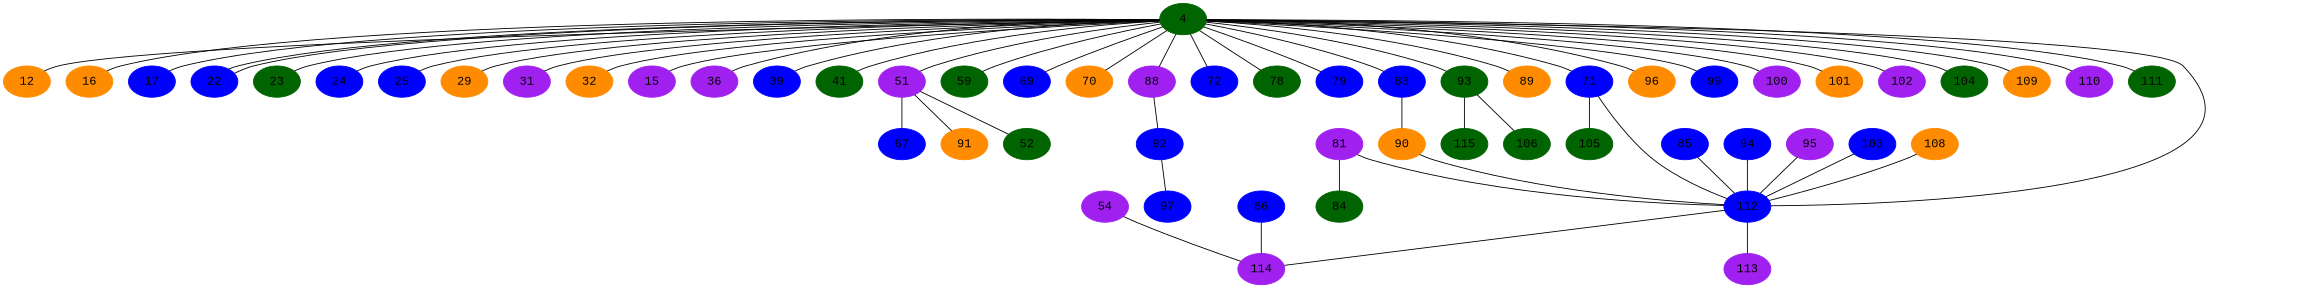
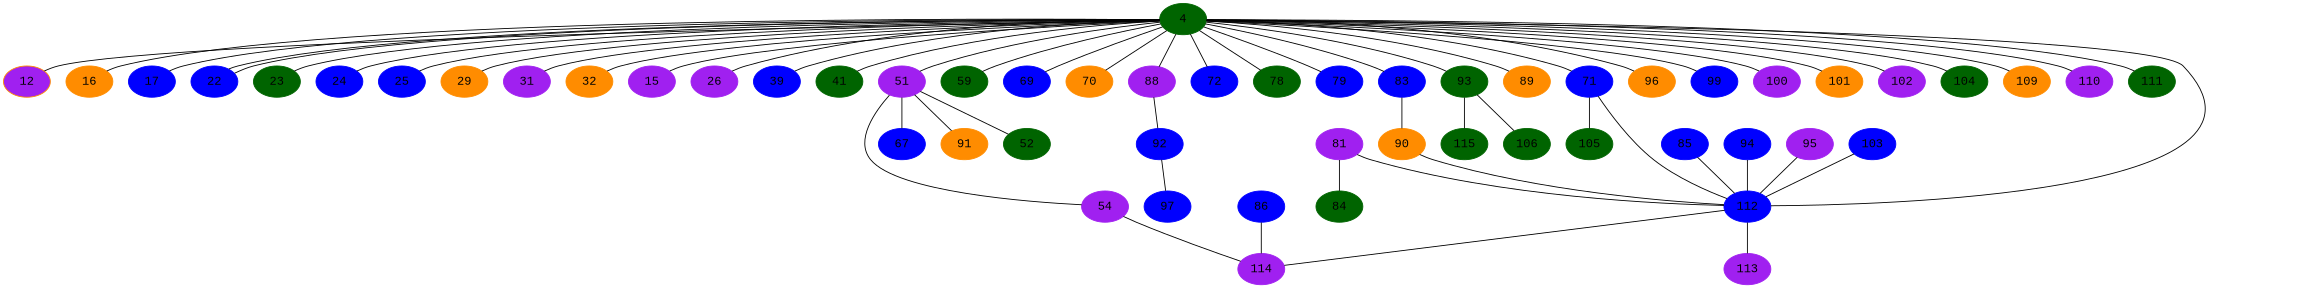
(27, 82) -> (27, 82)
(714, 82) -> (714, 82)
(1935, 144) -> none
none -> (937, 188)
